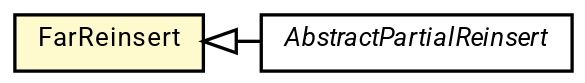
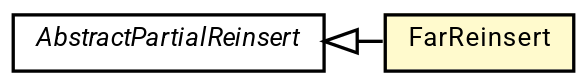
(248, 41) -> (370, 41)
